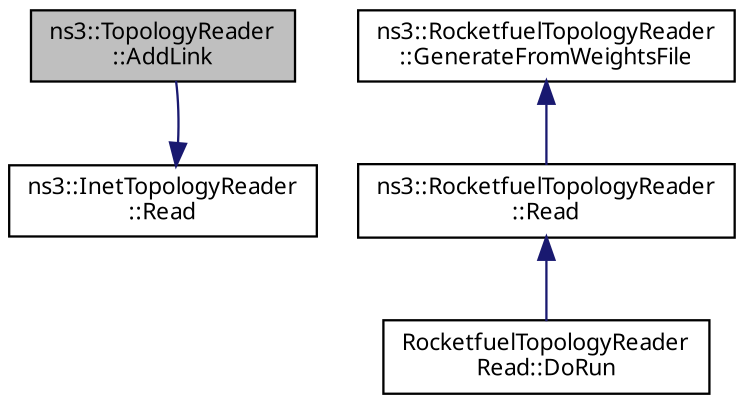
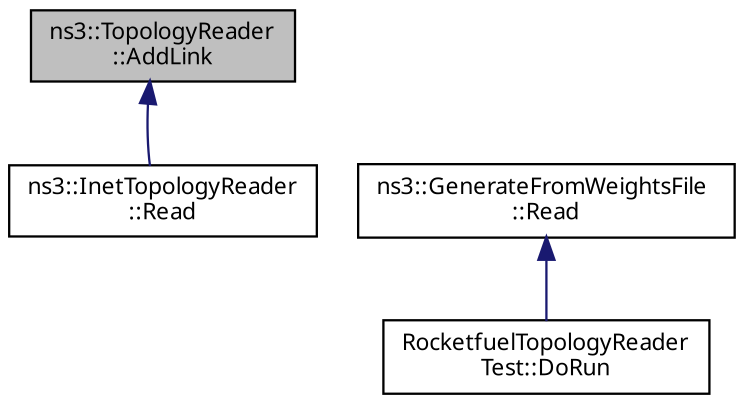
(546, 46) -> none
(178, 112) -> (148, 135)
(546, 201) -> (546, 201)
(546, 357) -> (546, 357)
